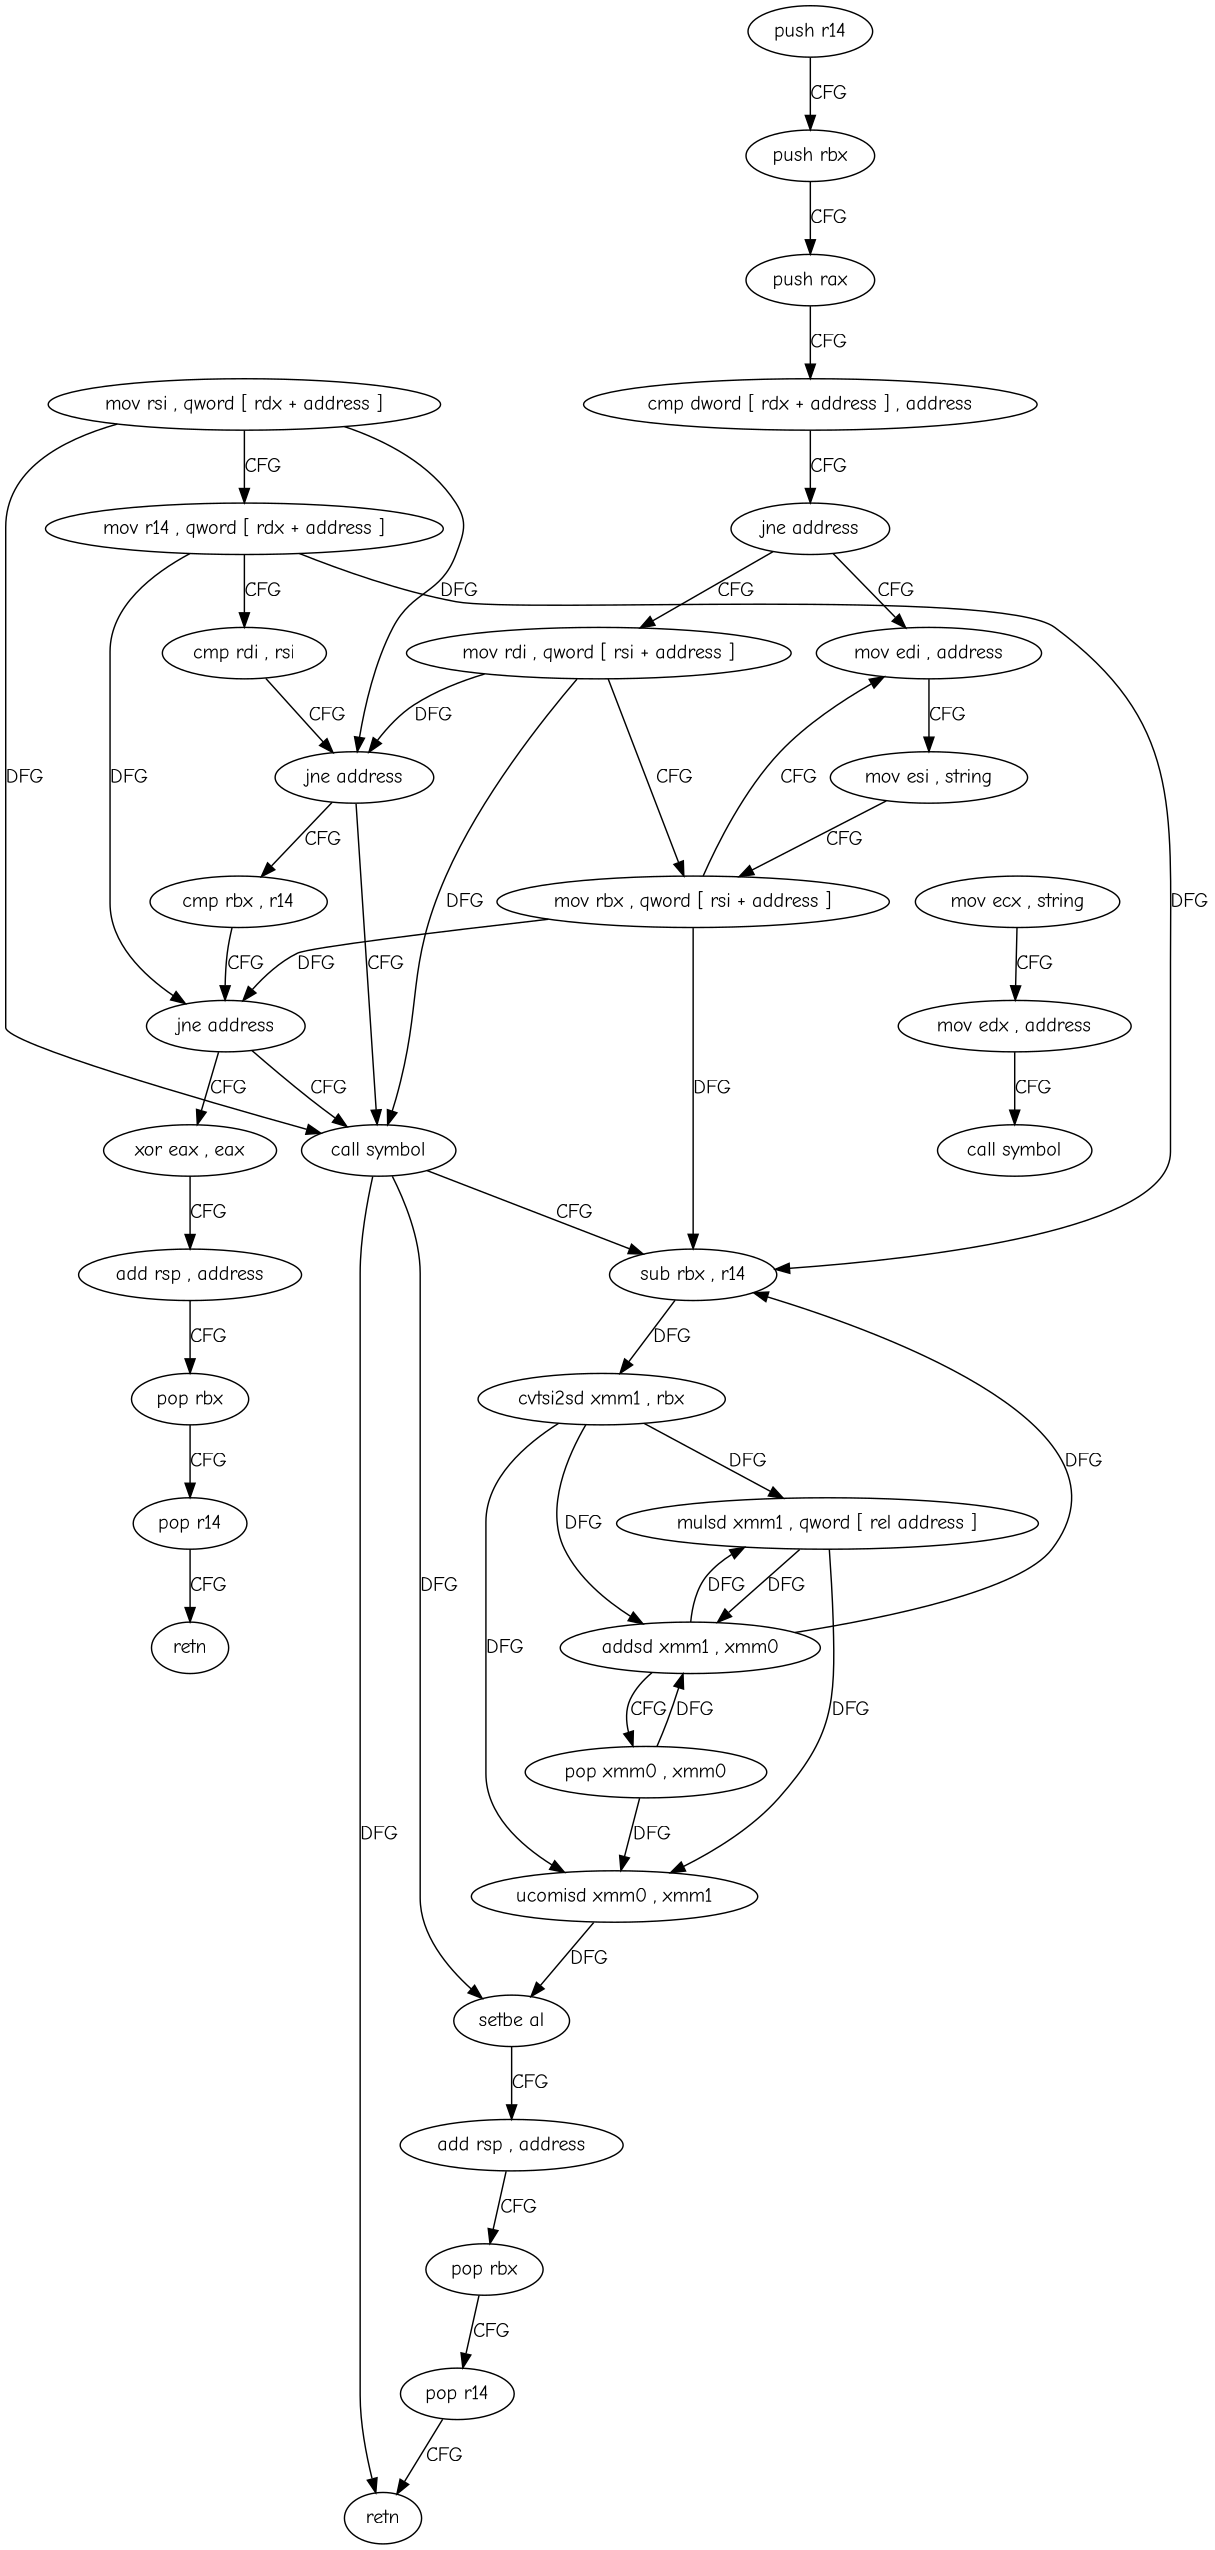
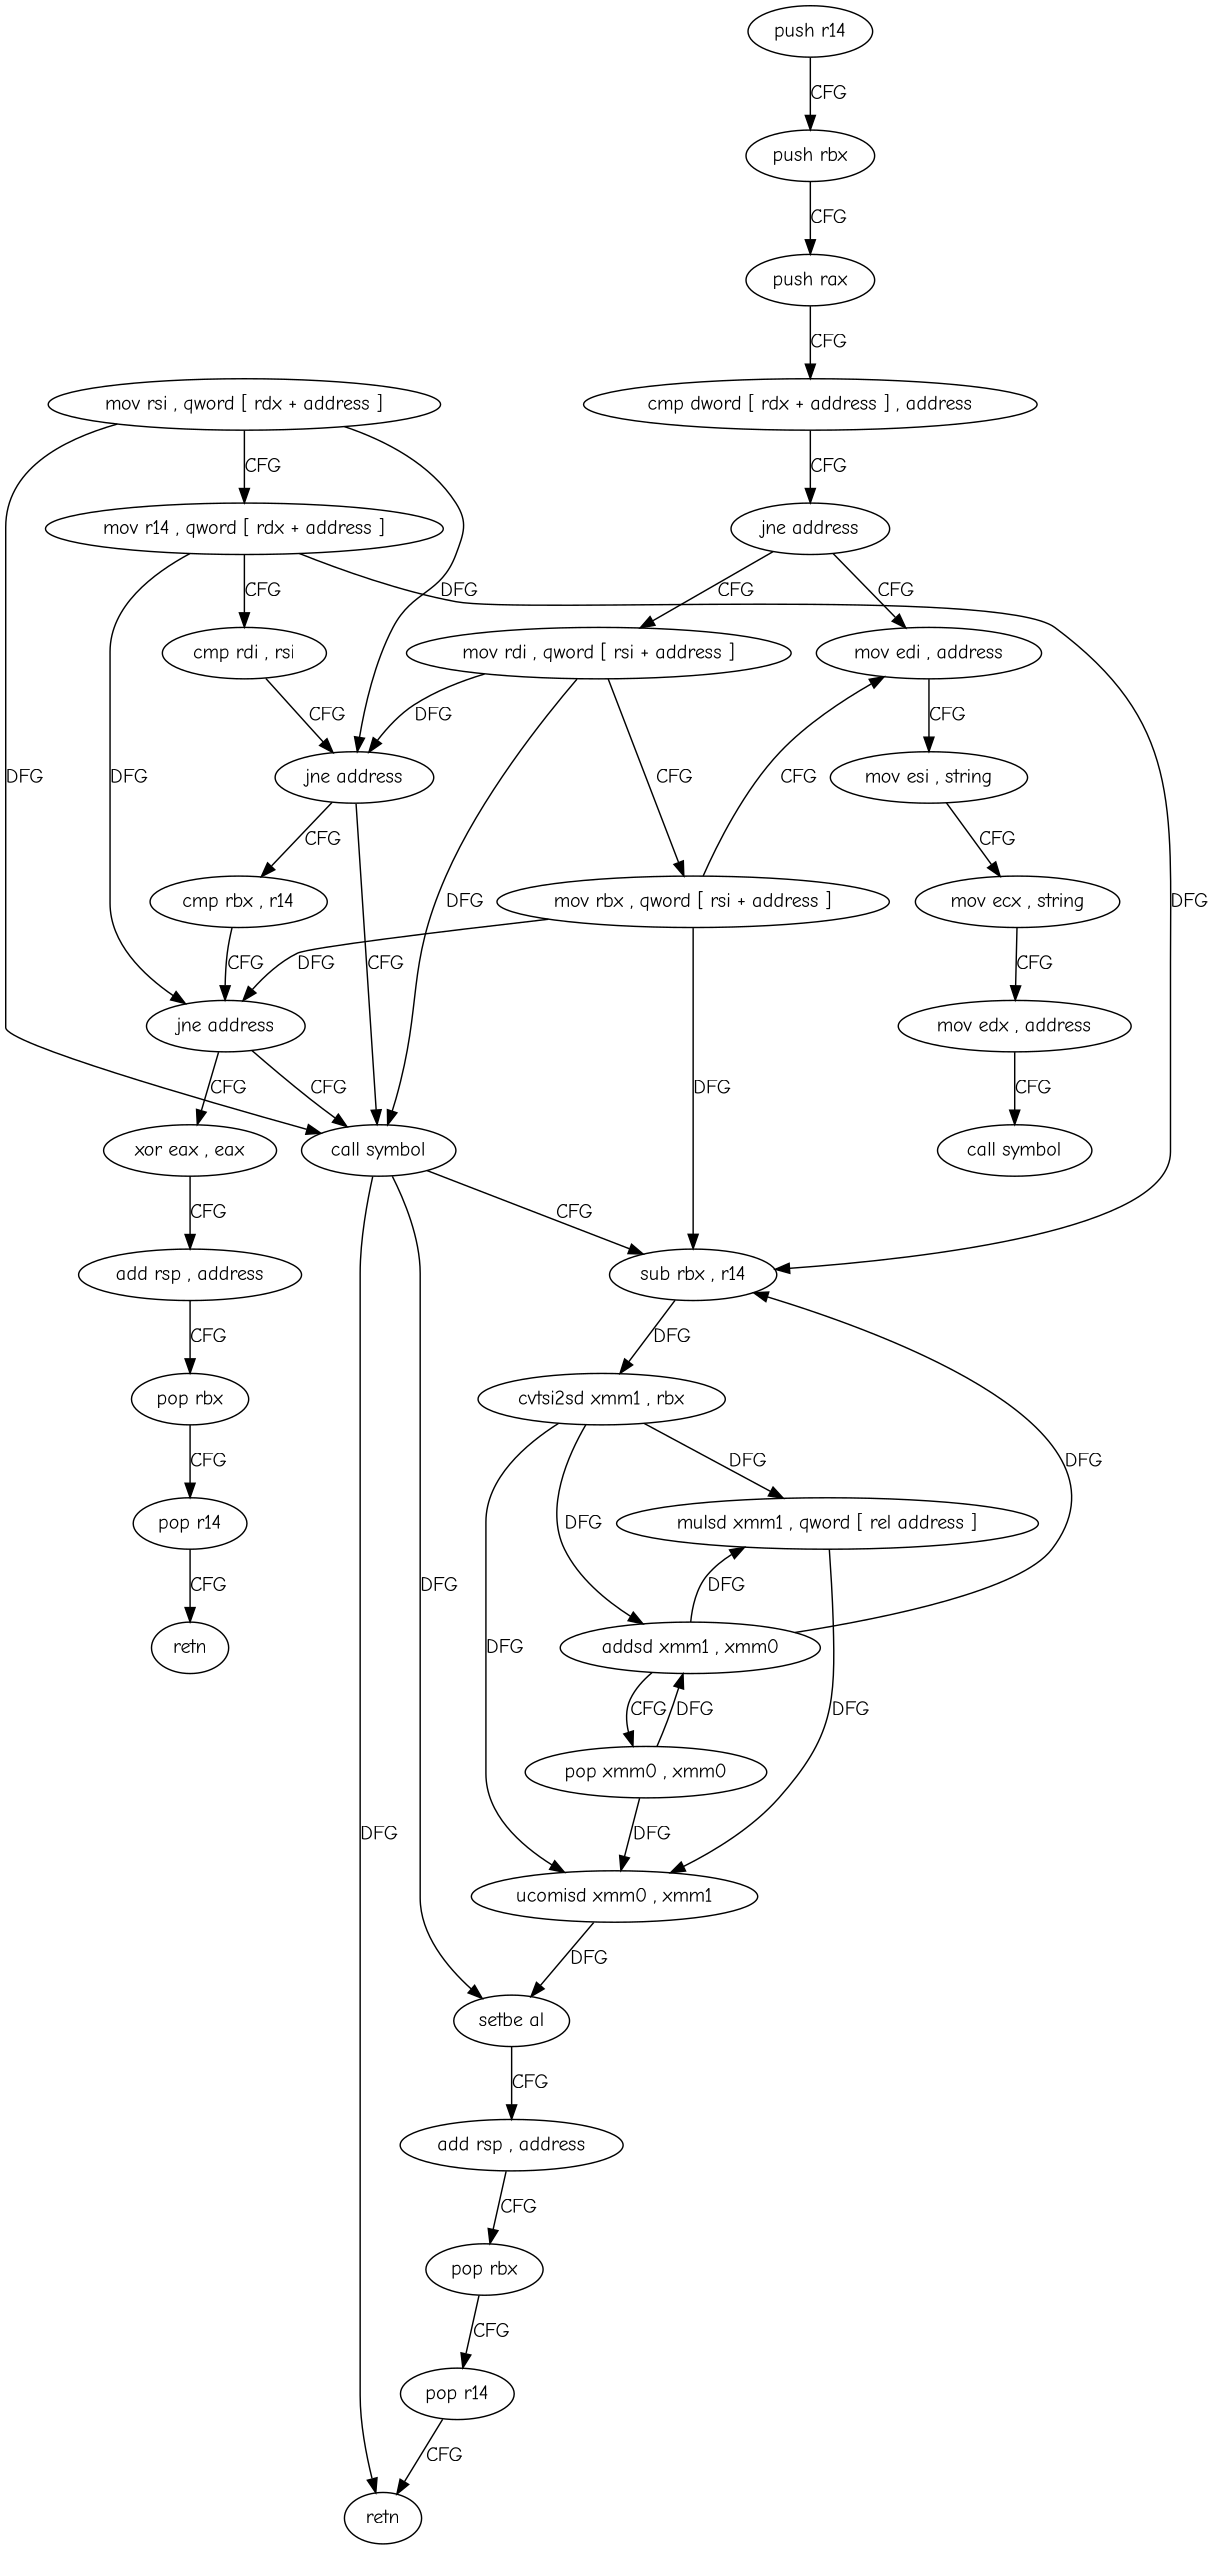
(819, 835) -> (969, 834)
(764, 1581) -> none
